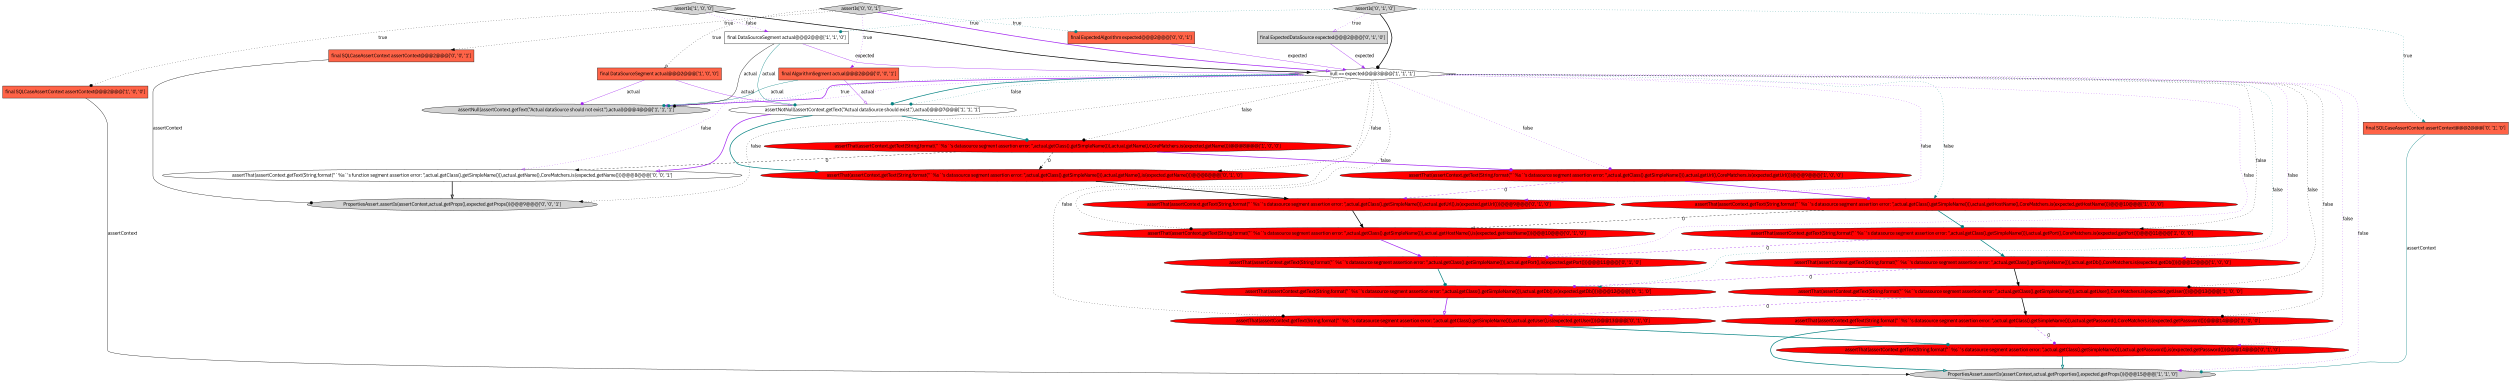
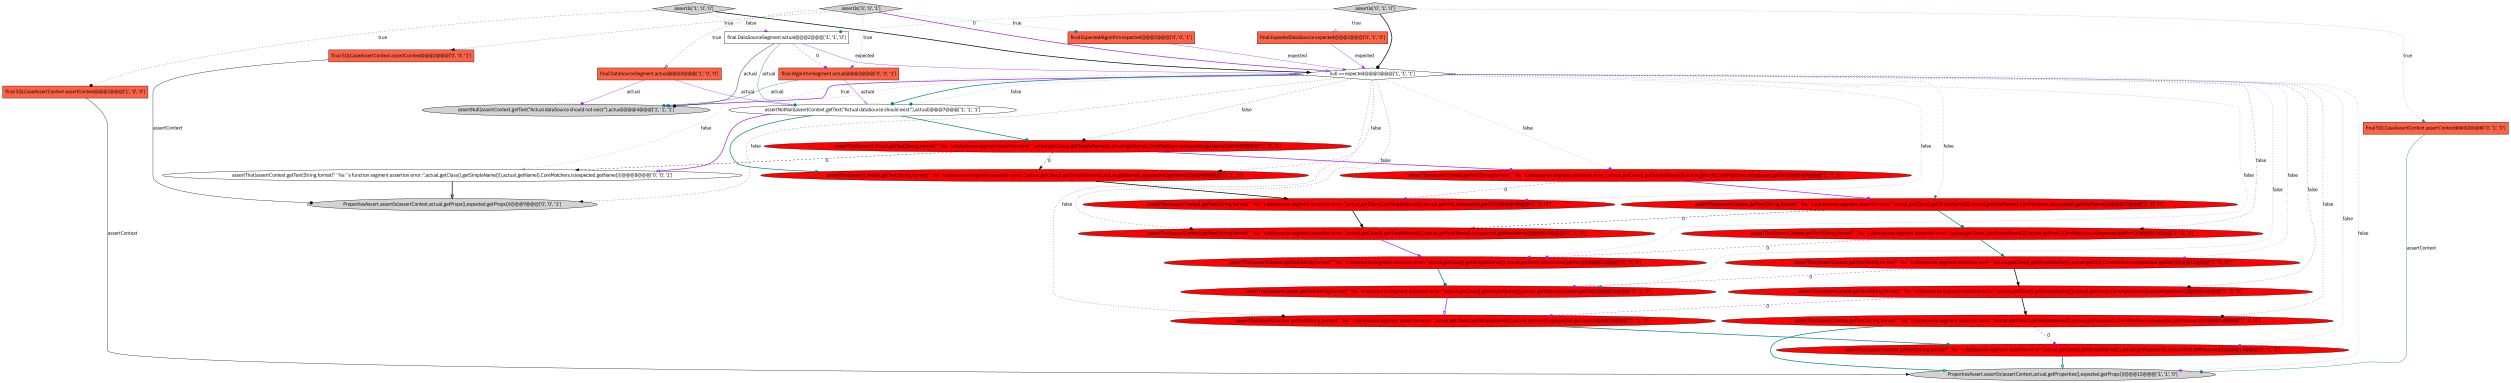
(974, 23) -> (974, 23)
(1322, 38) -> (1322, 38)
none -> (808, 56)
